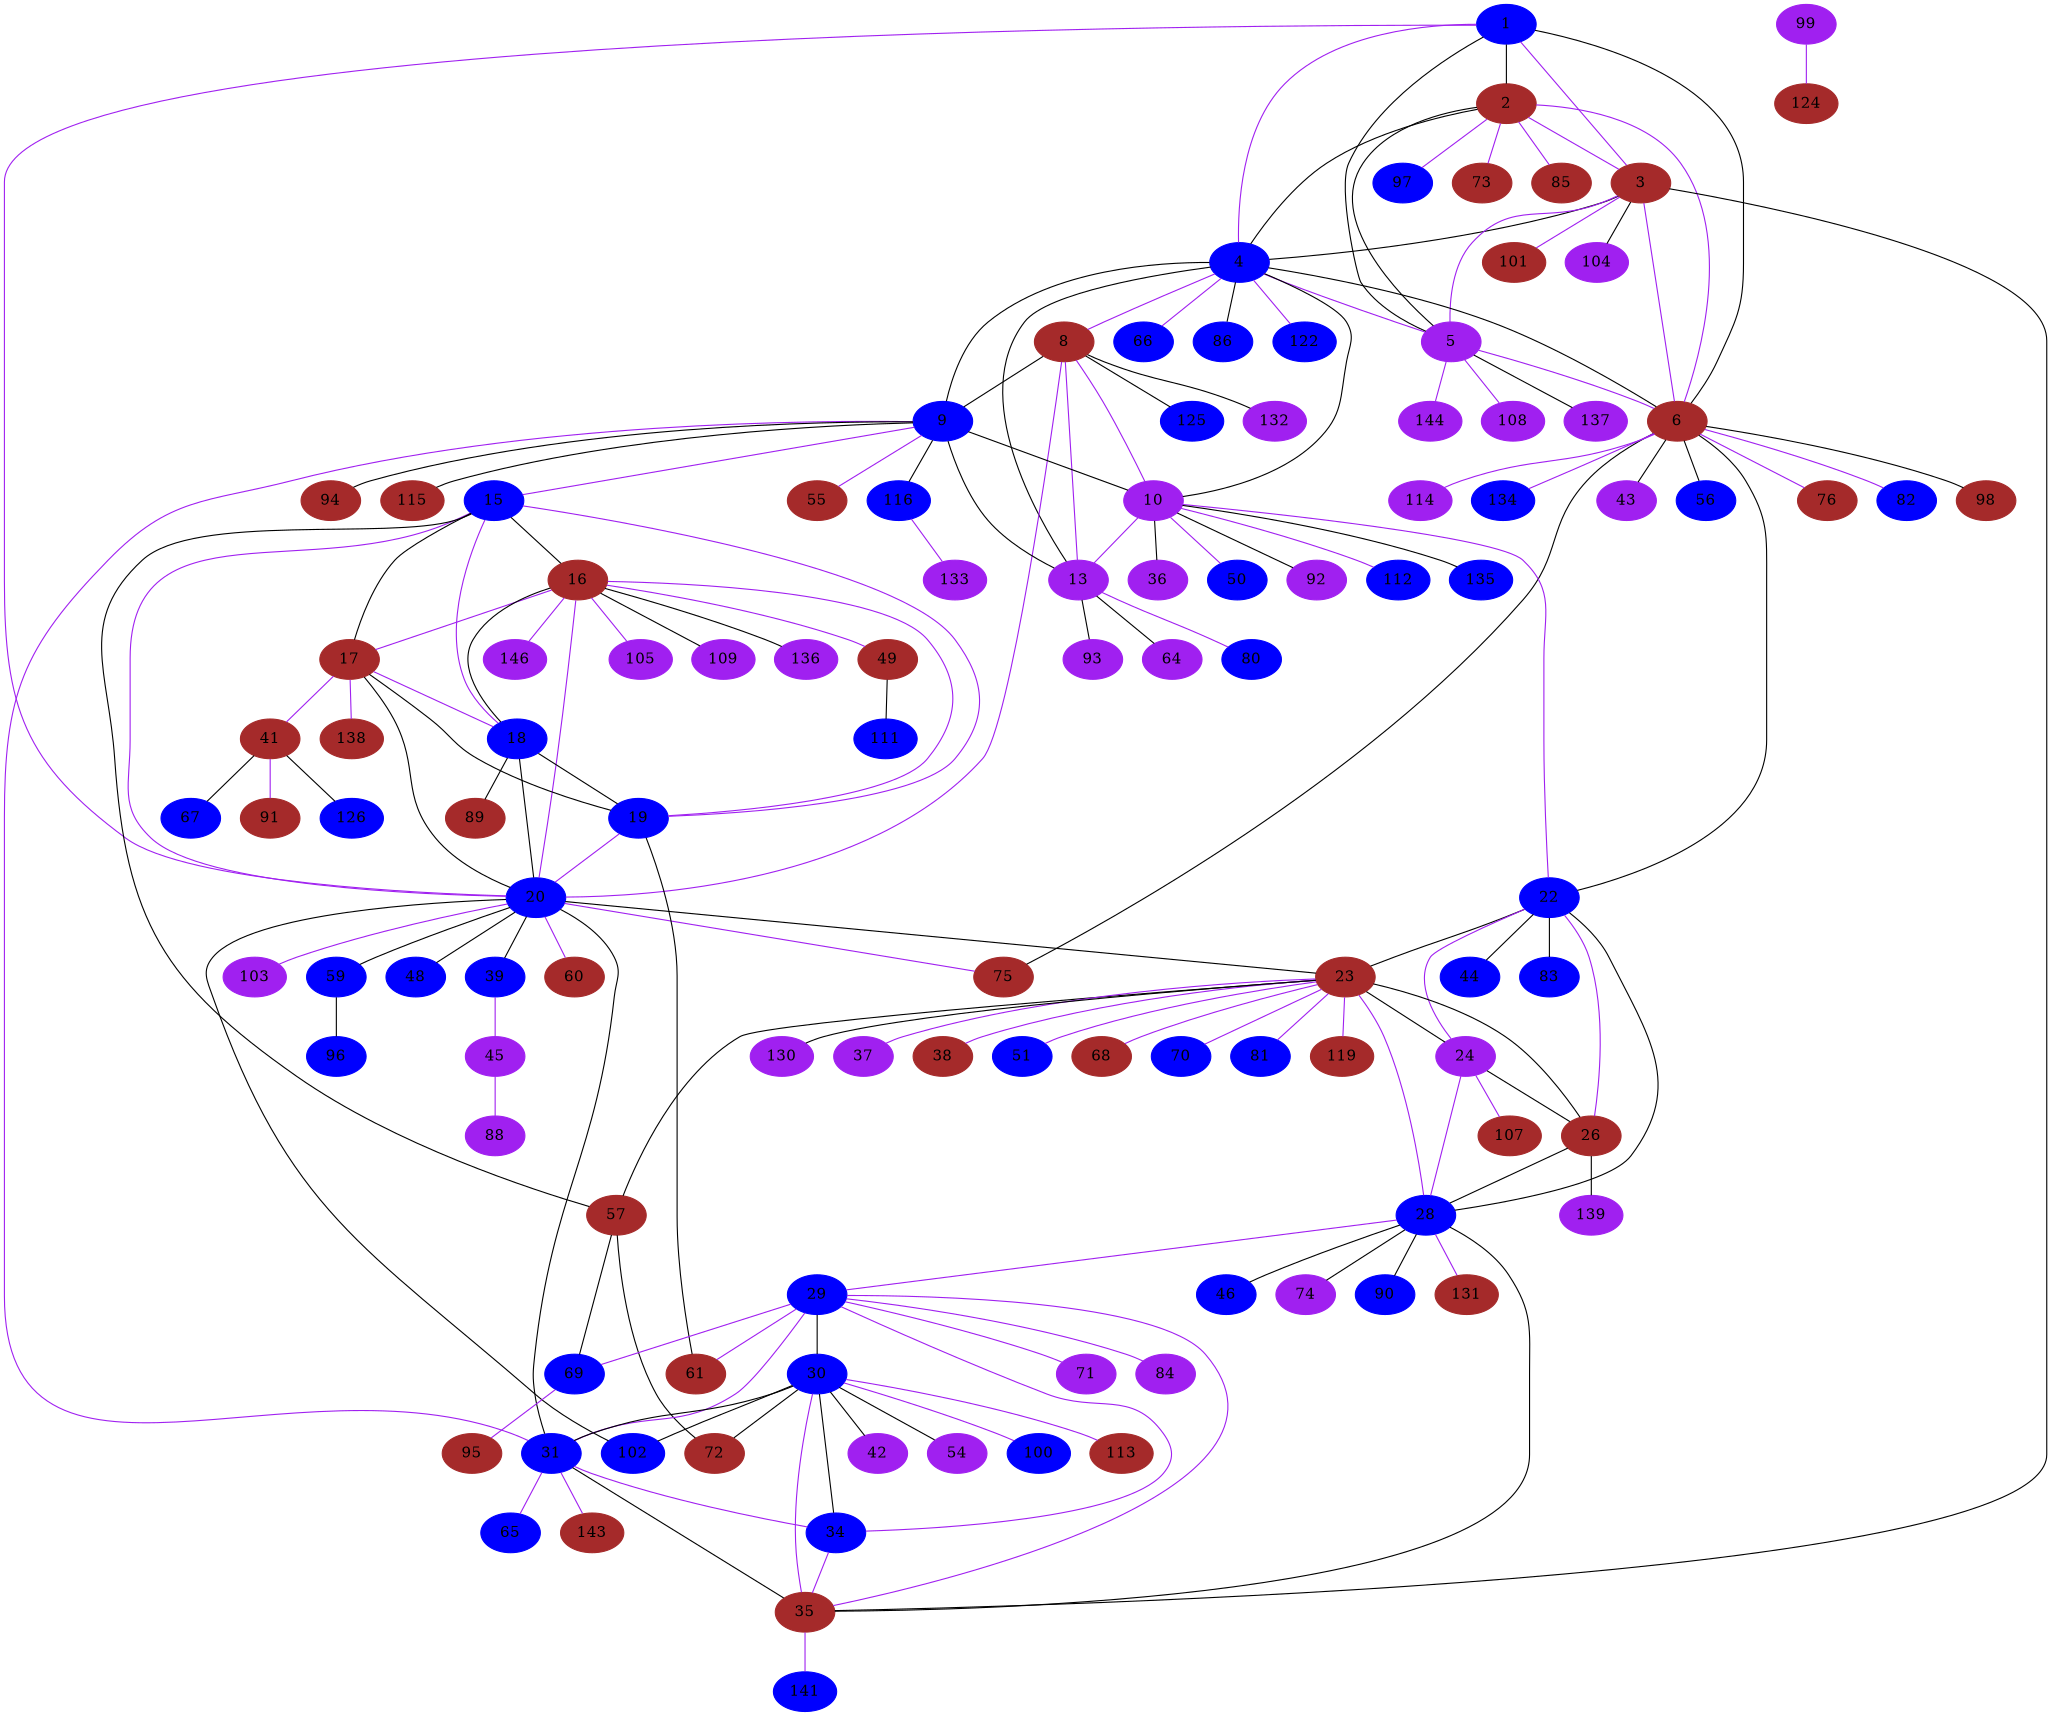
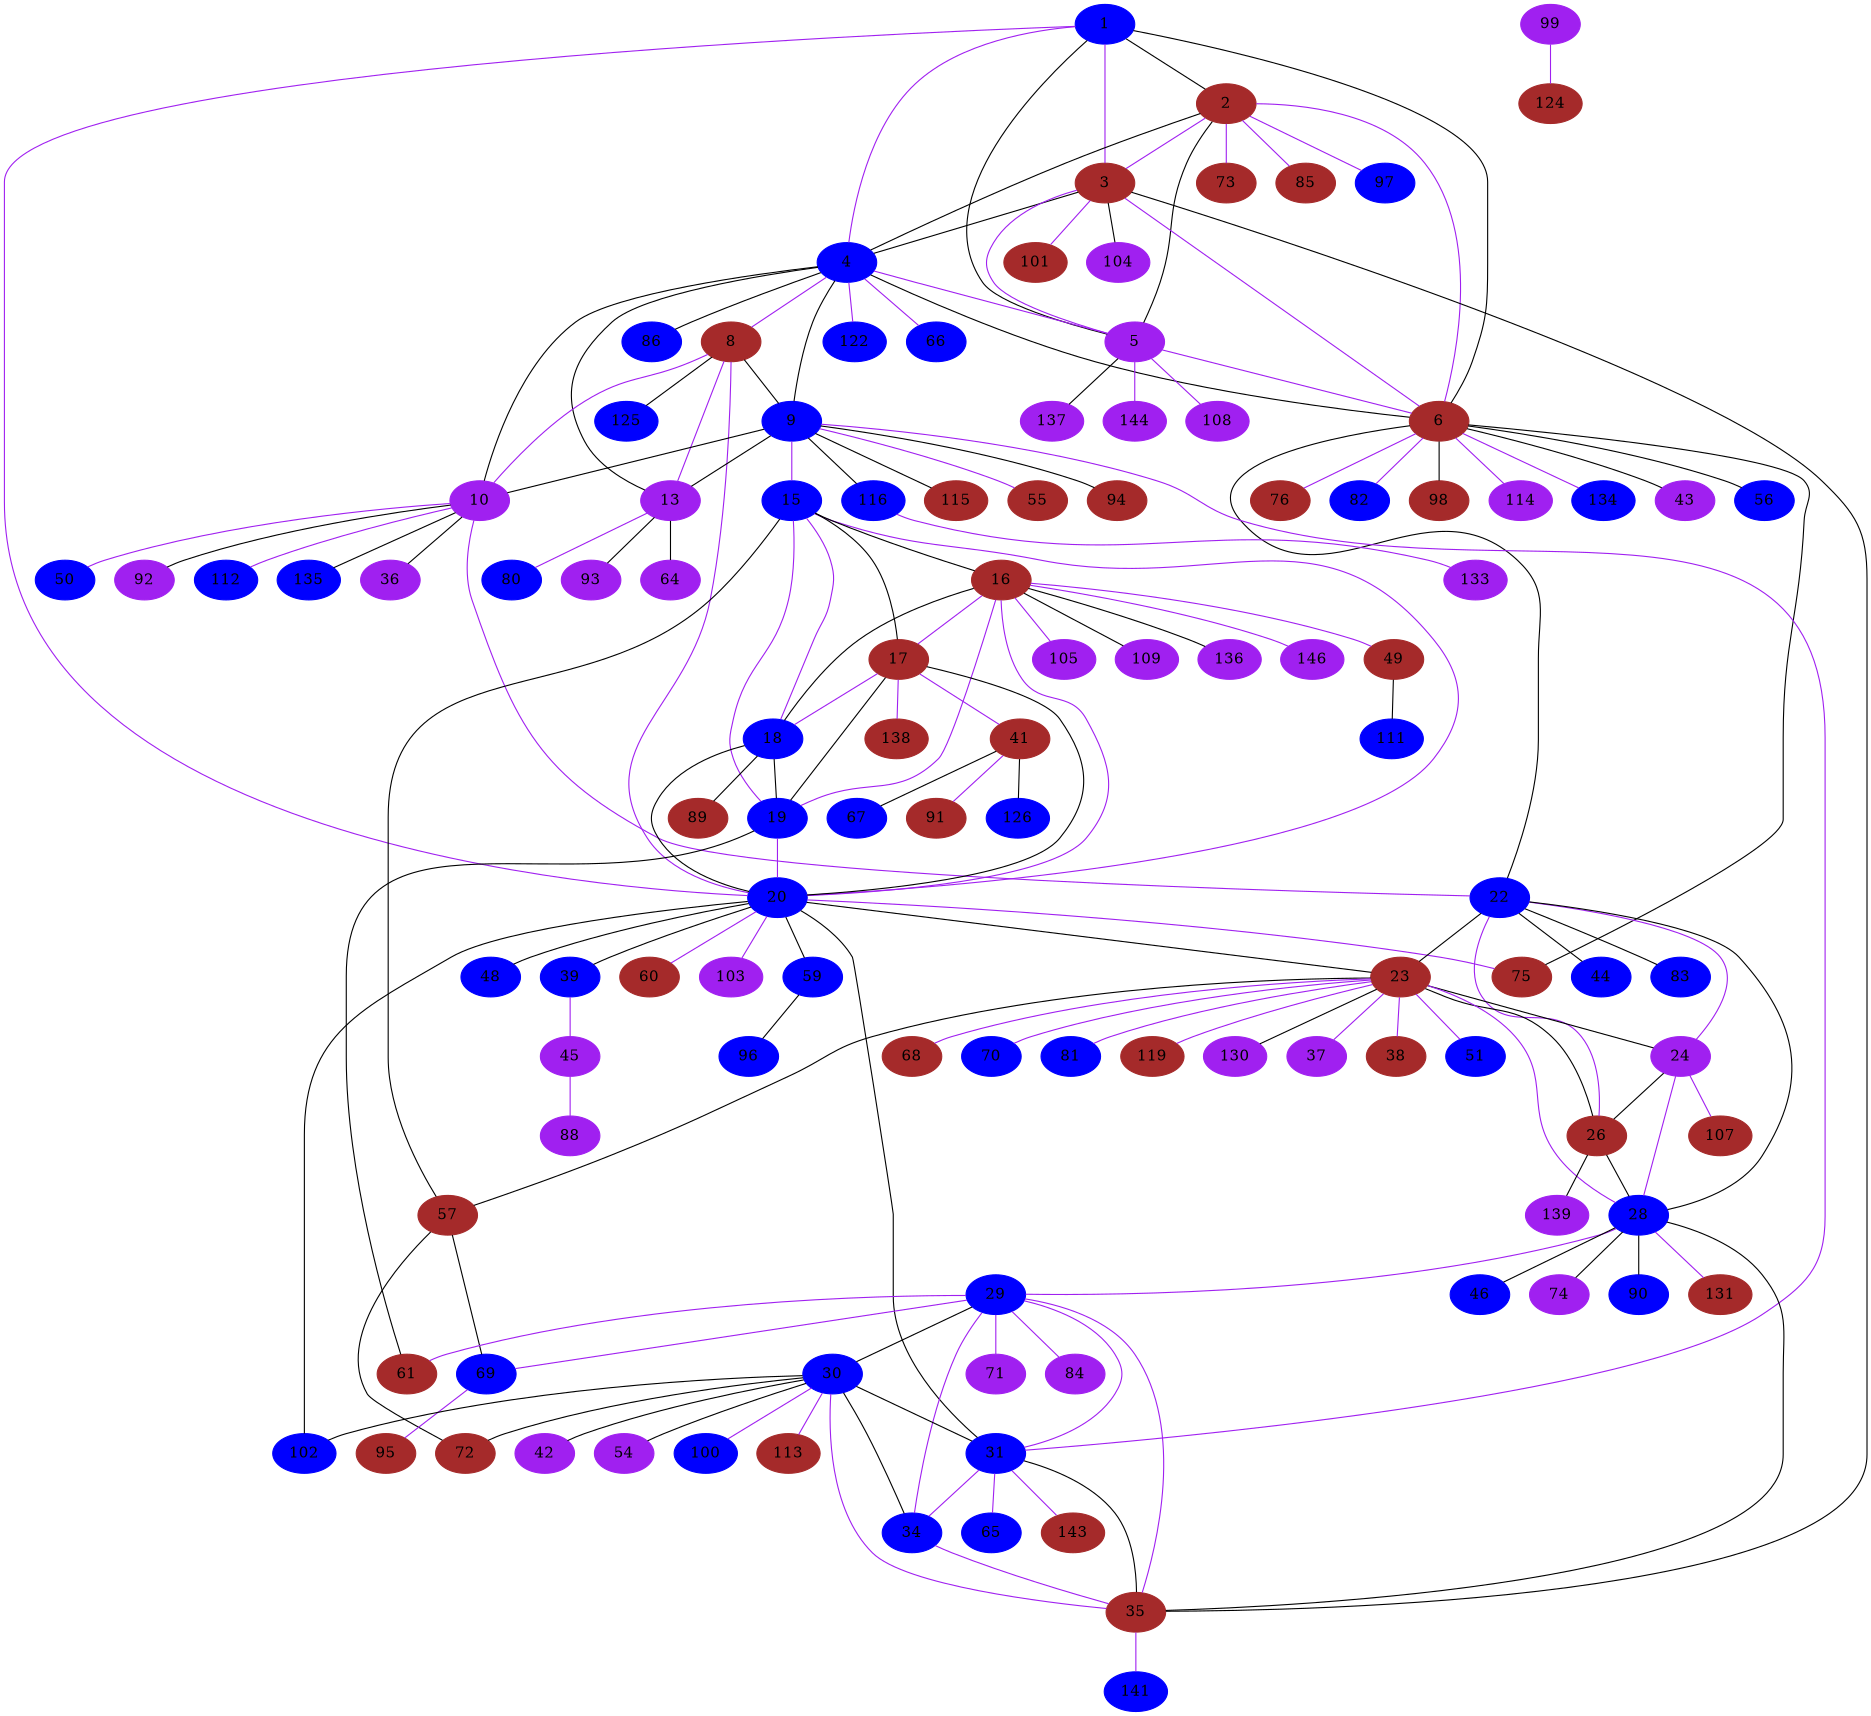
(1275, 421) -> none
(1116, 540) -> none
